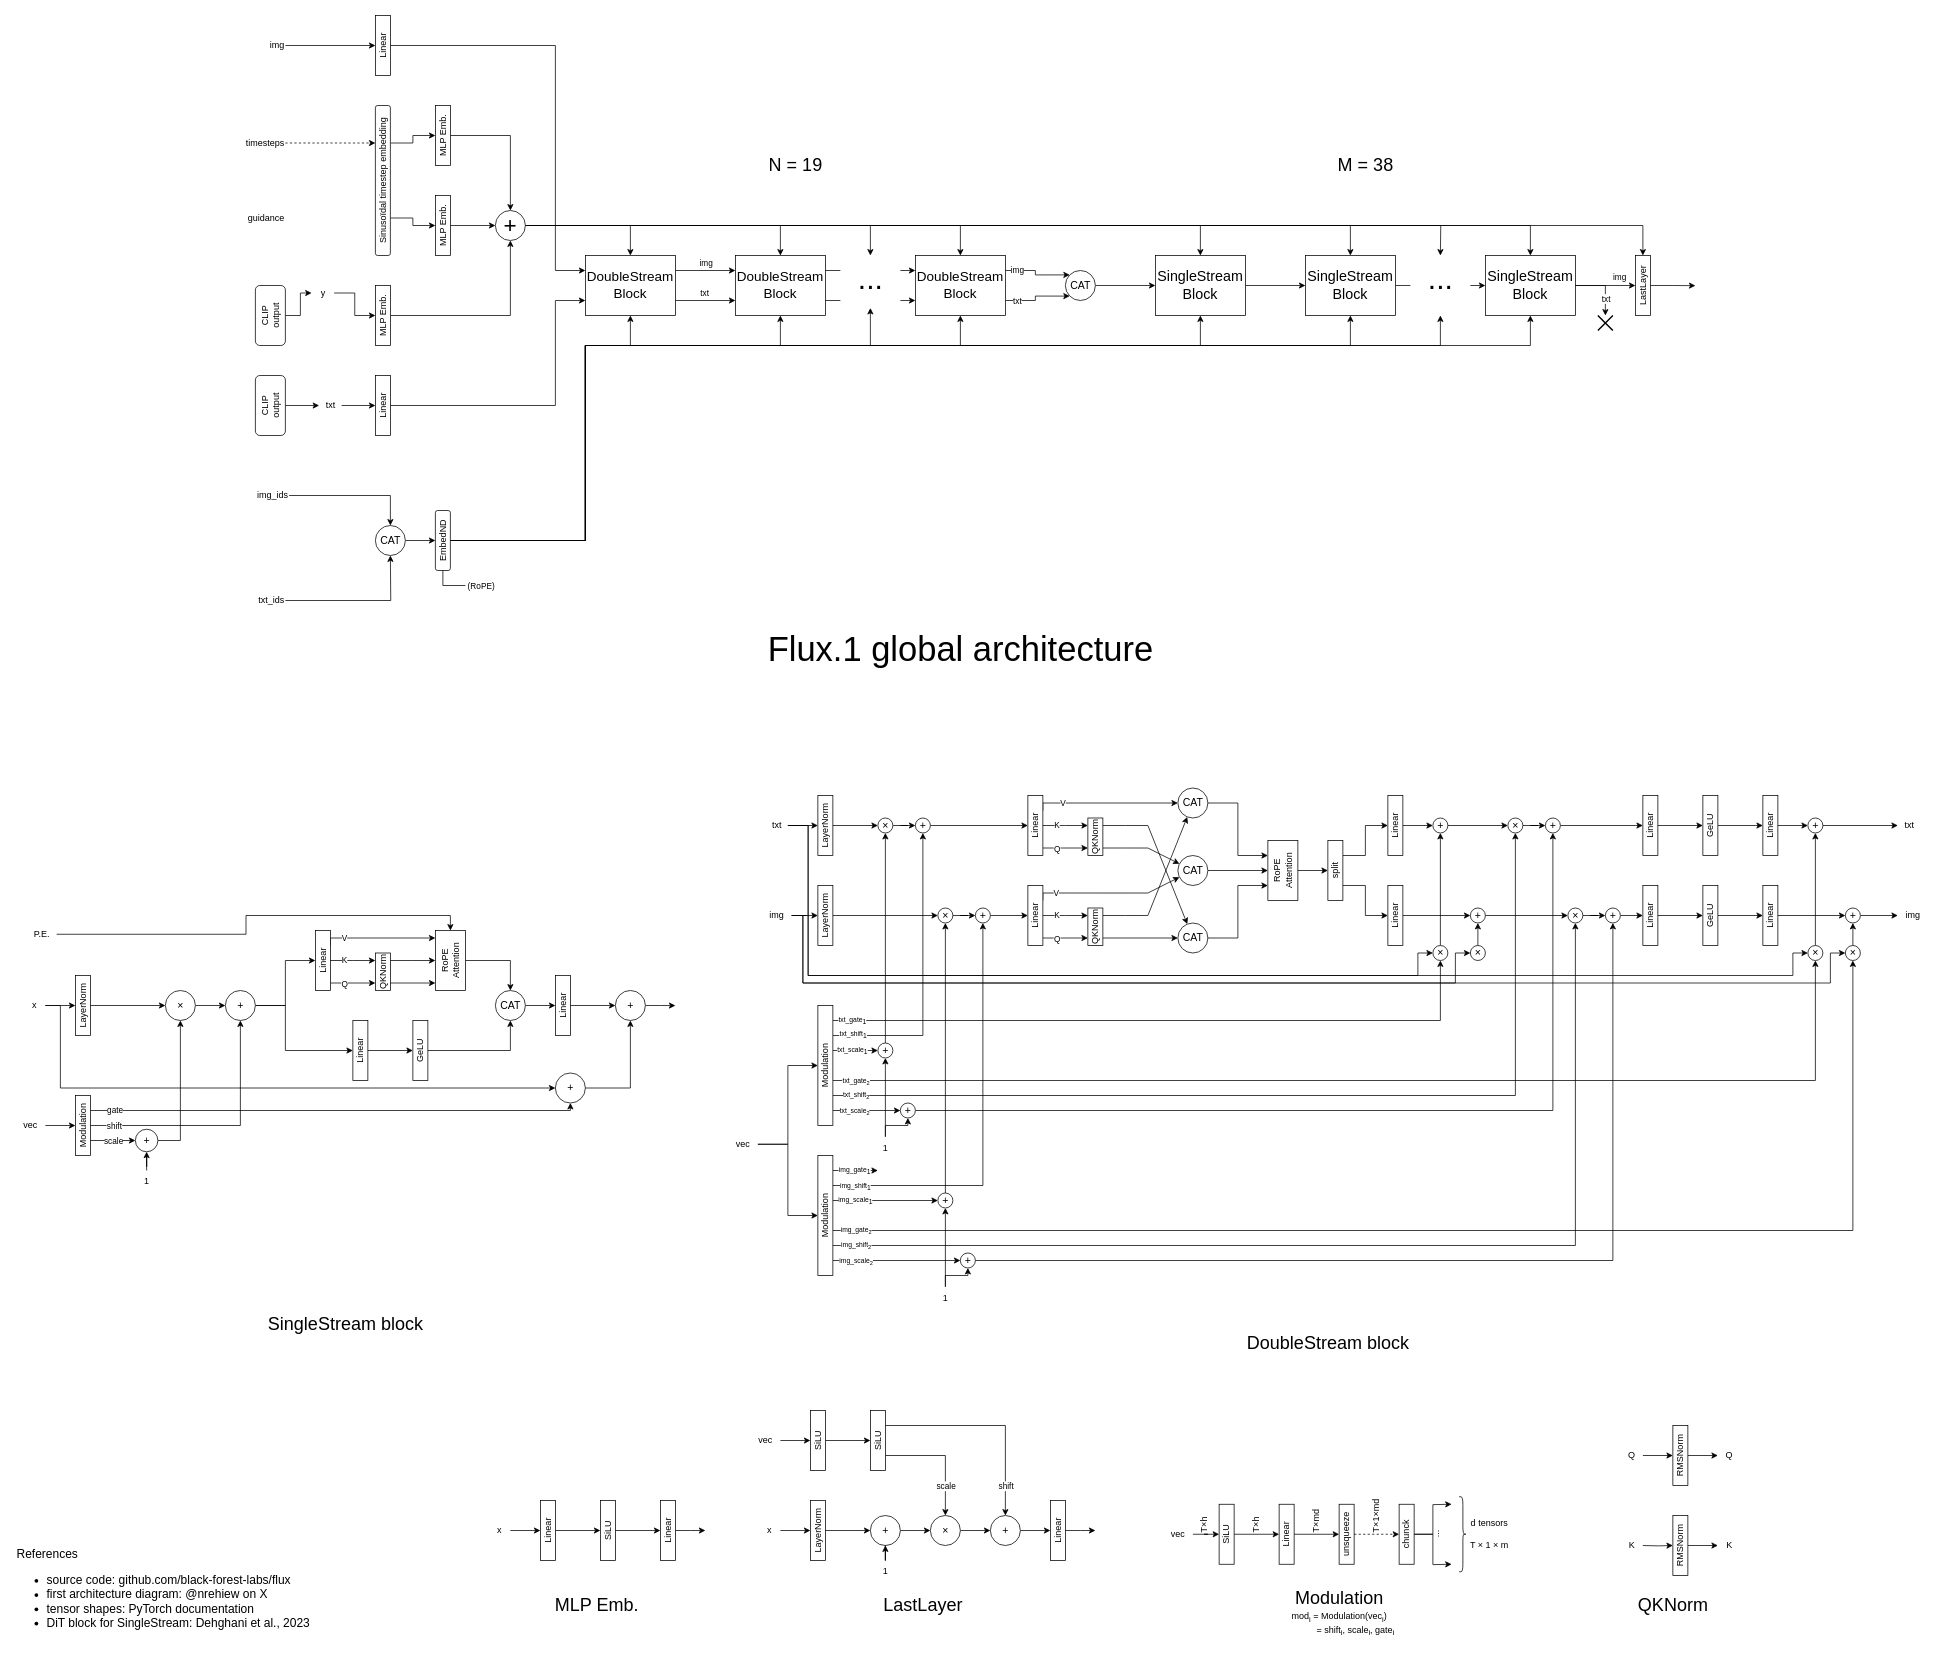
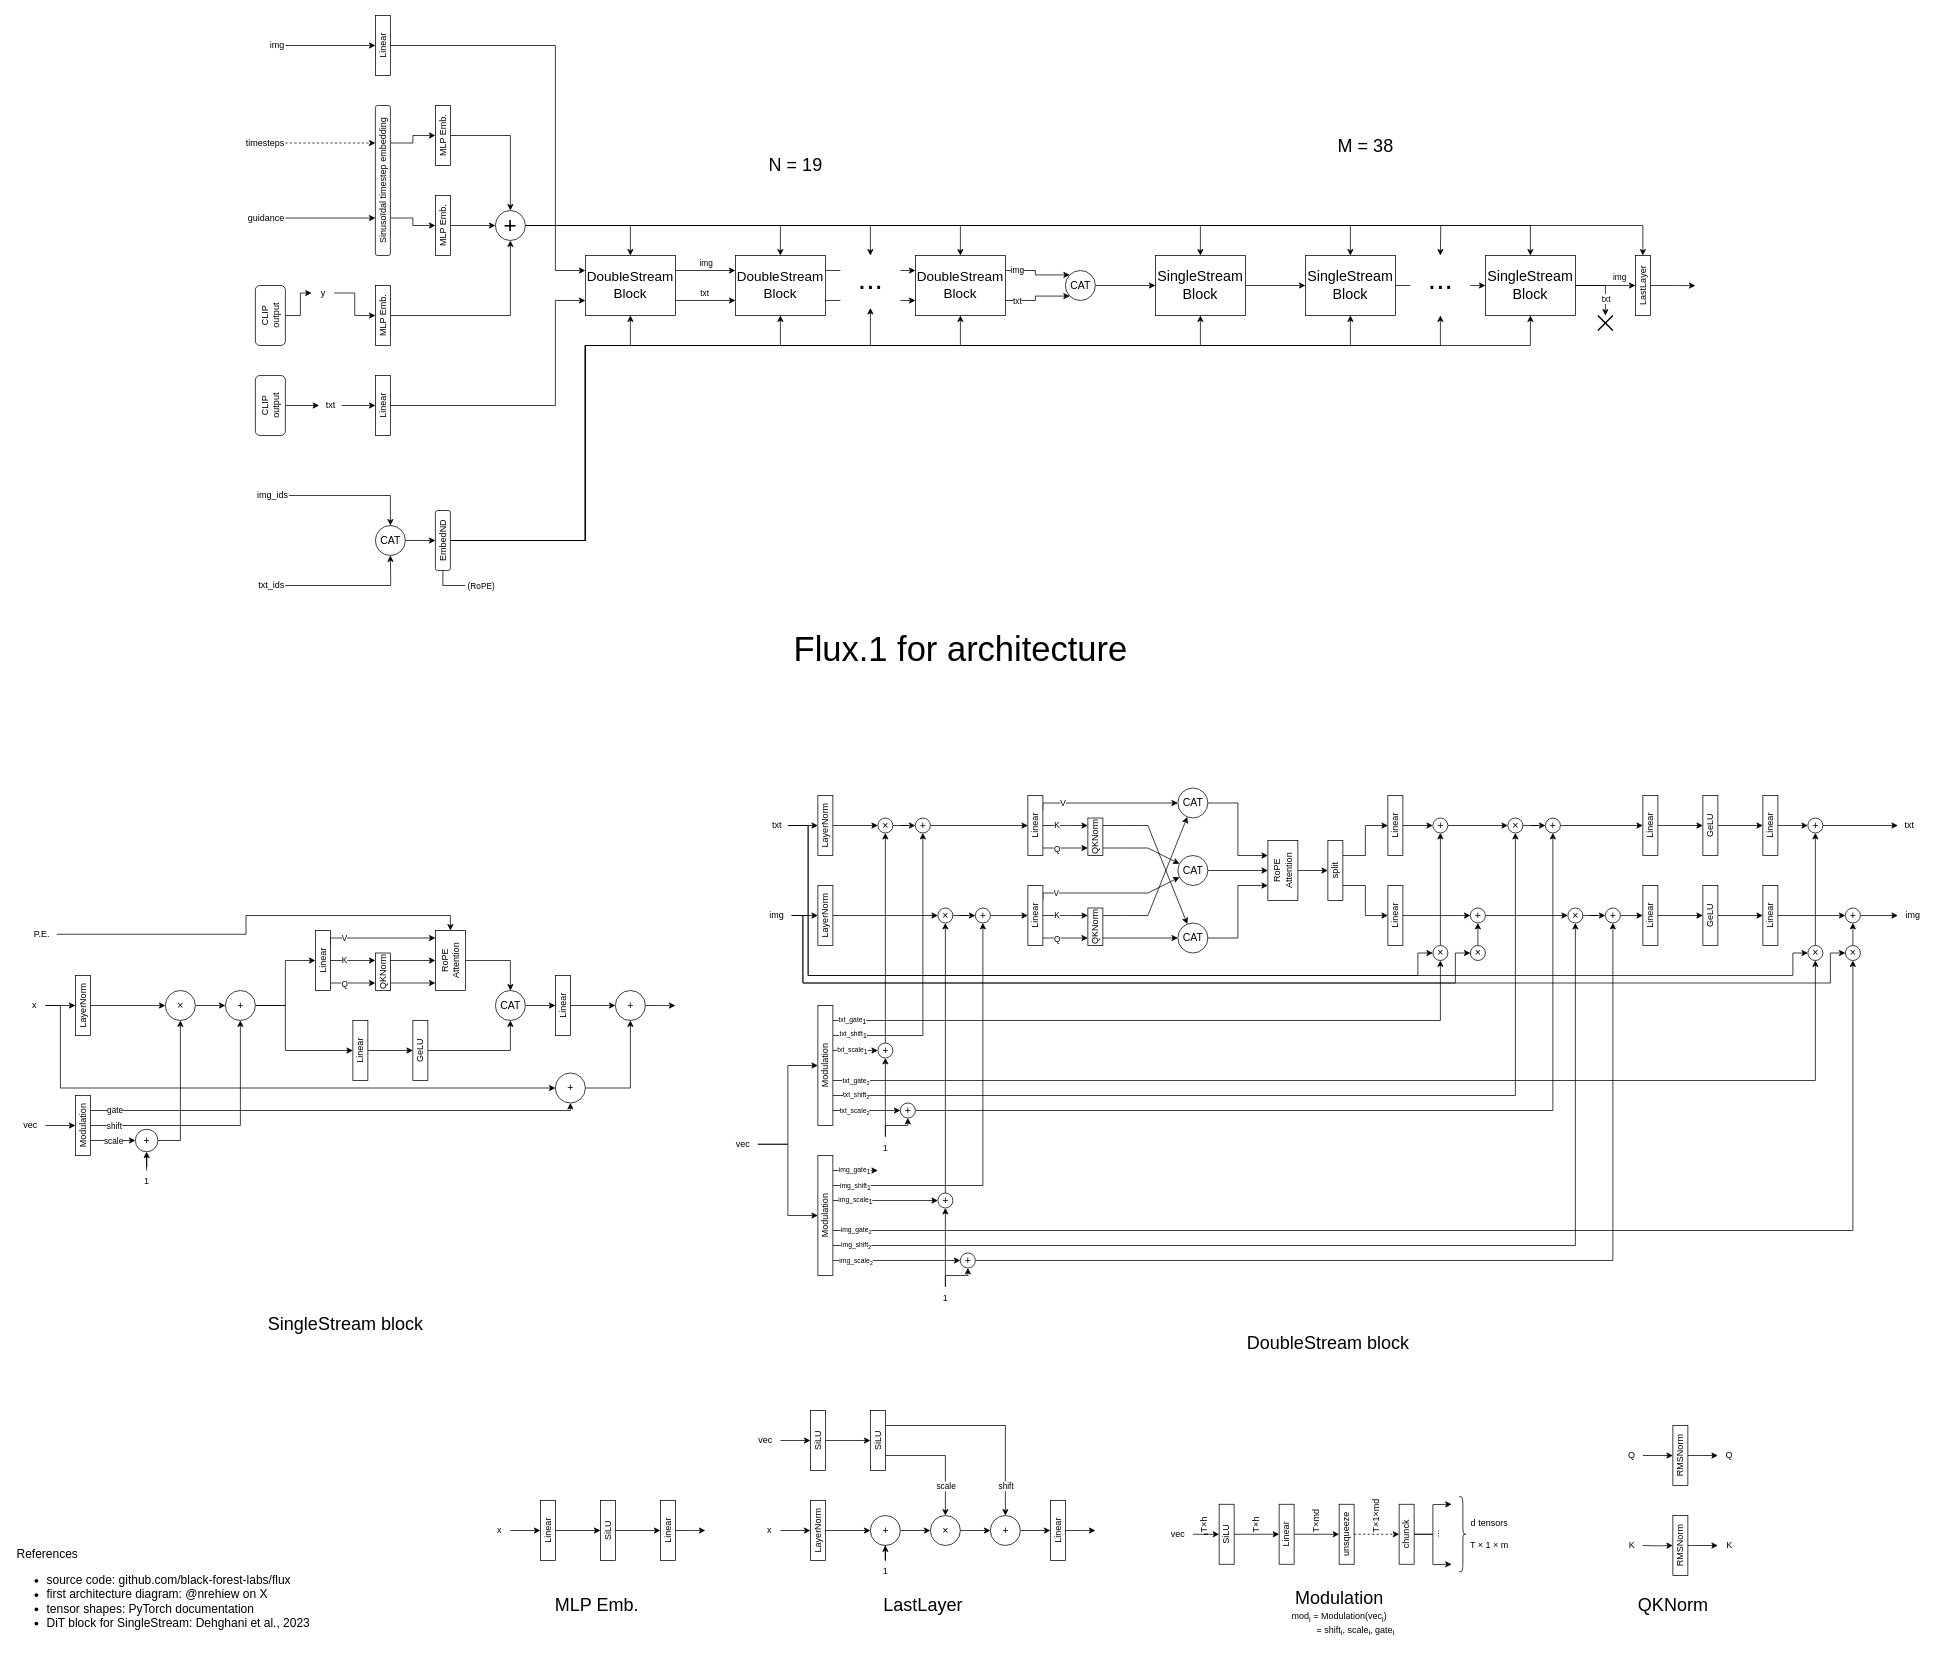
(1365, 165) -> (1365, 147)
none -> (369, 218)
(263, 600) -> (263, 585)
(961, 649) -> (961, 649)
